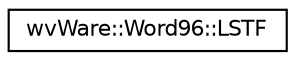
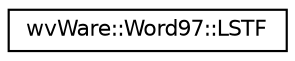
(148, 30) -> (148, 30)
